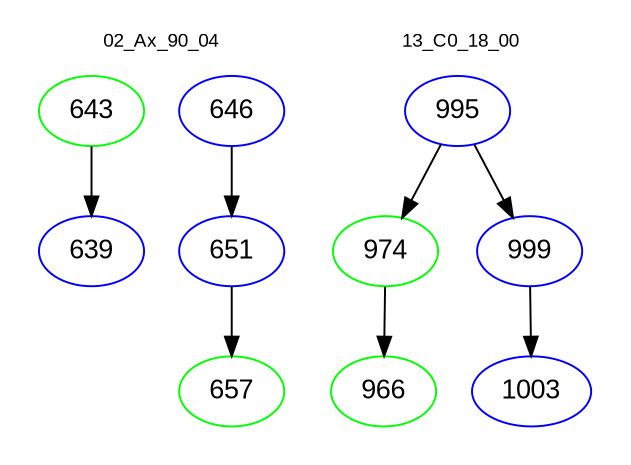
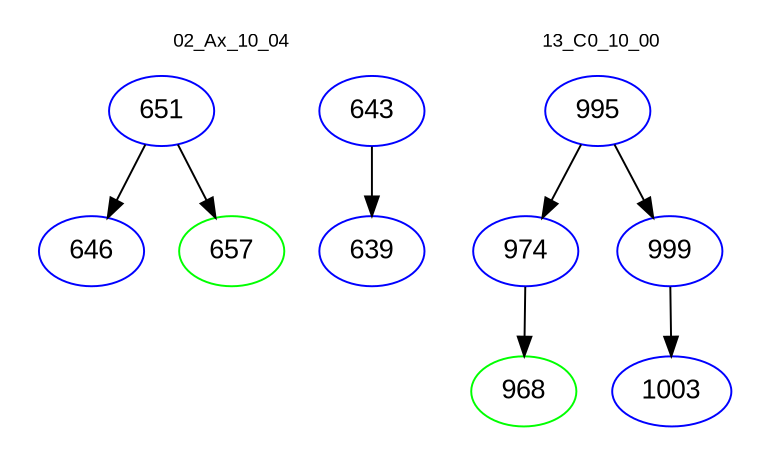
(162, 42) -> (232, 42)
(461, 42) -> (602, 42)
(92, 111) -> (372, 111)
(232, 172) -> (131, 172)
(386, 251) -> (526, 251)
(384, 391) -> (524, 391)
